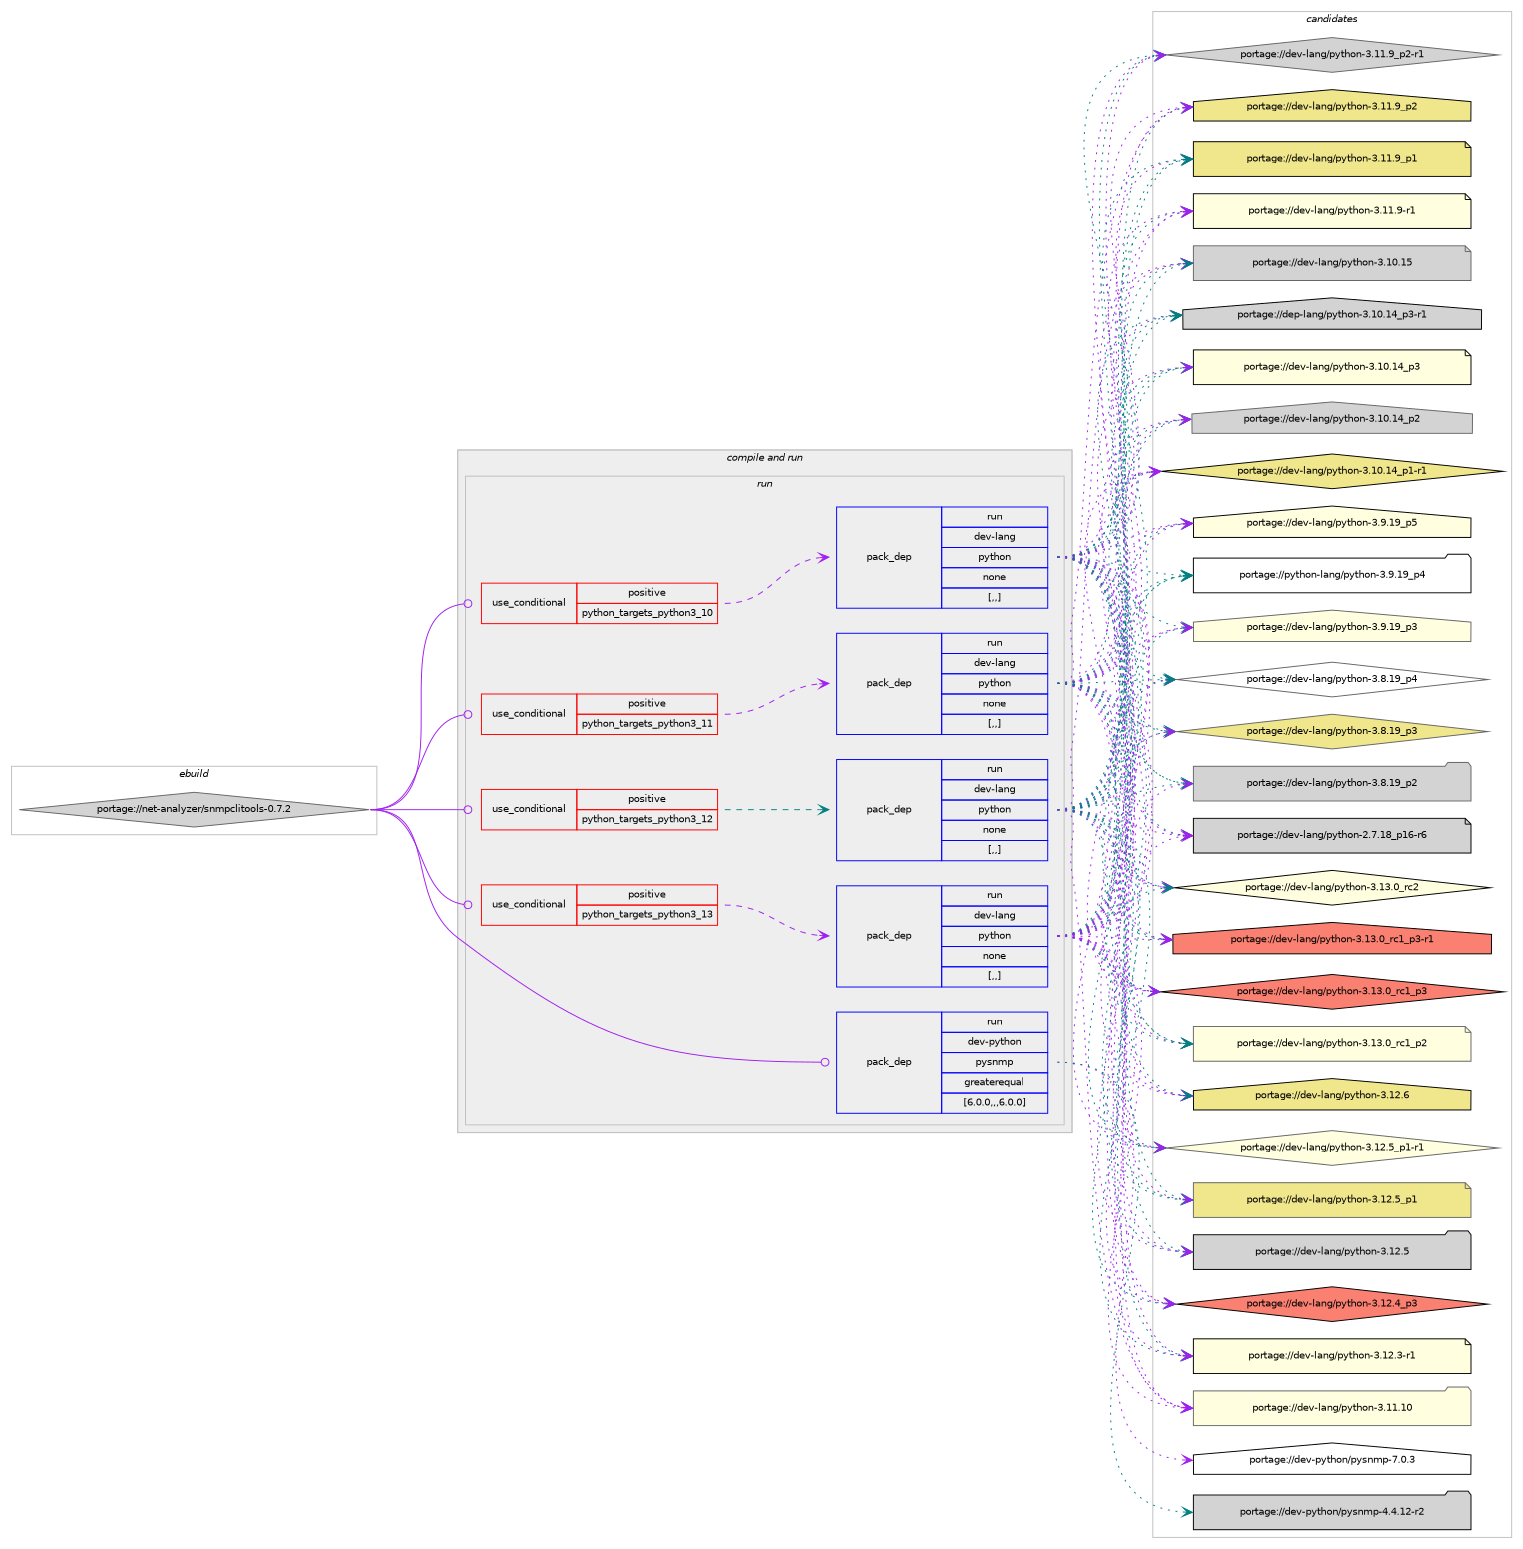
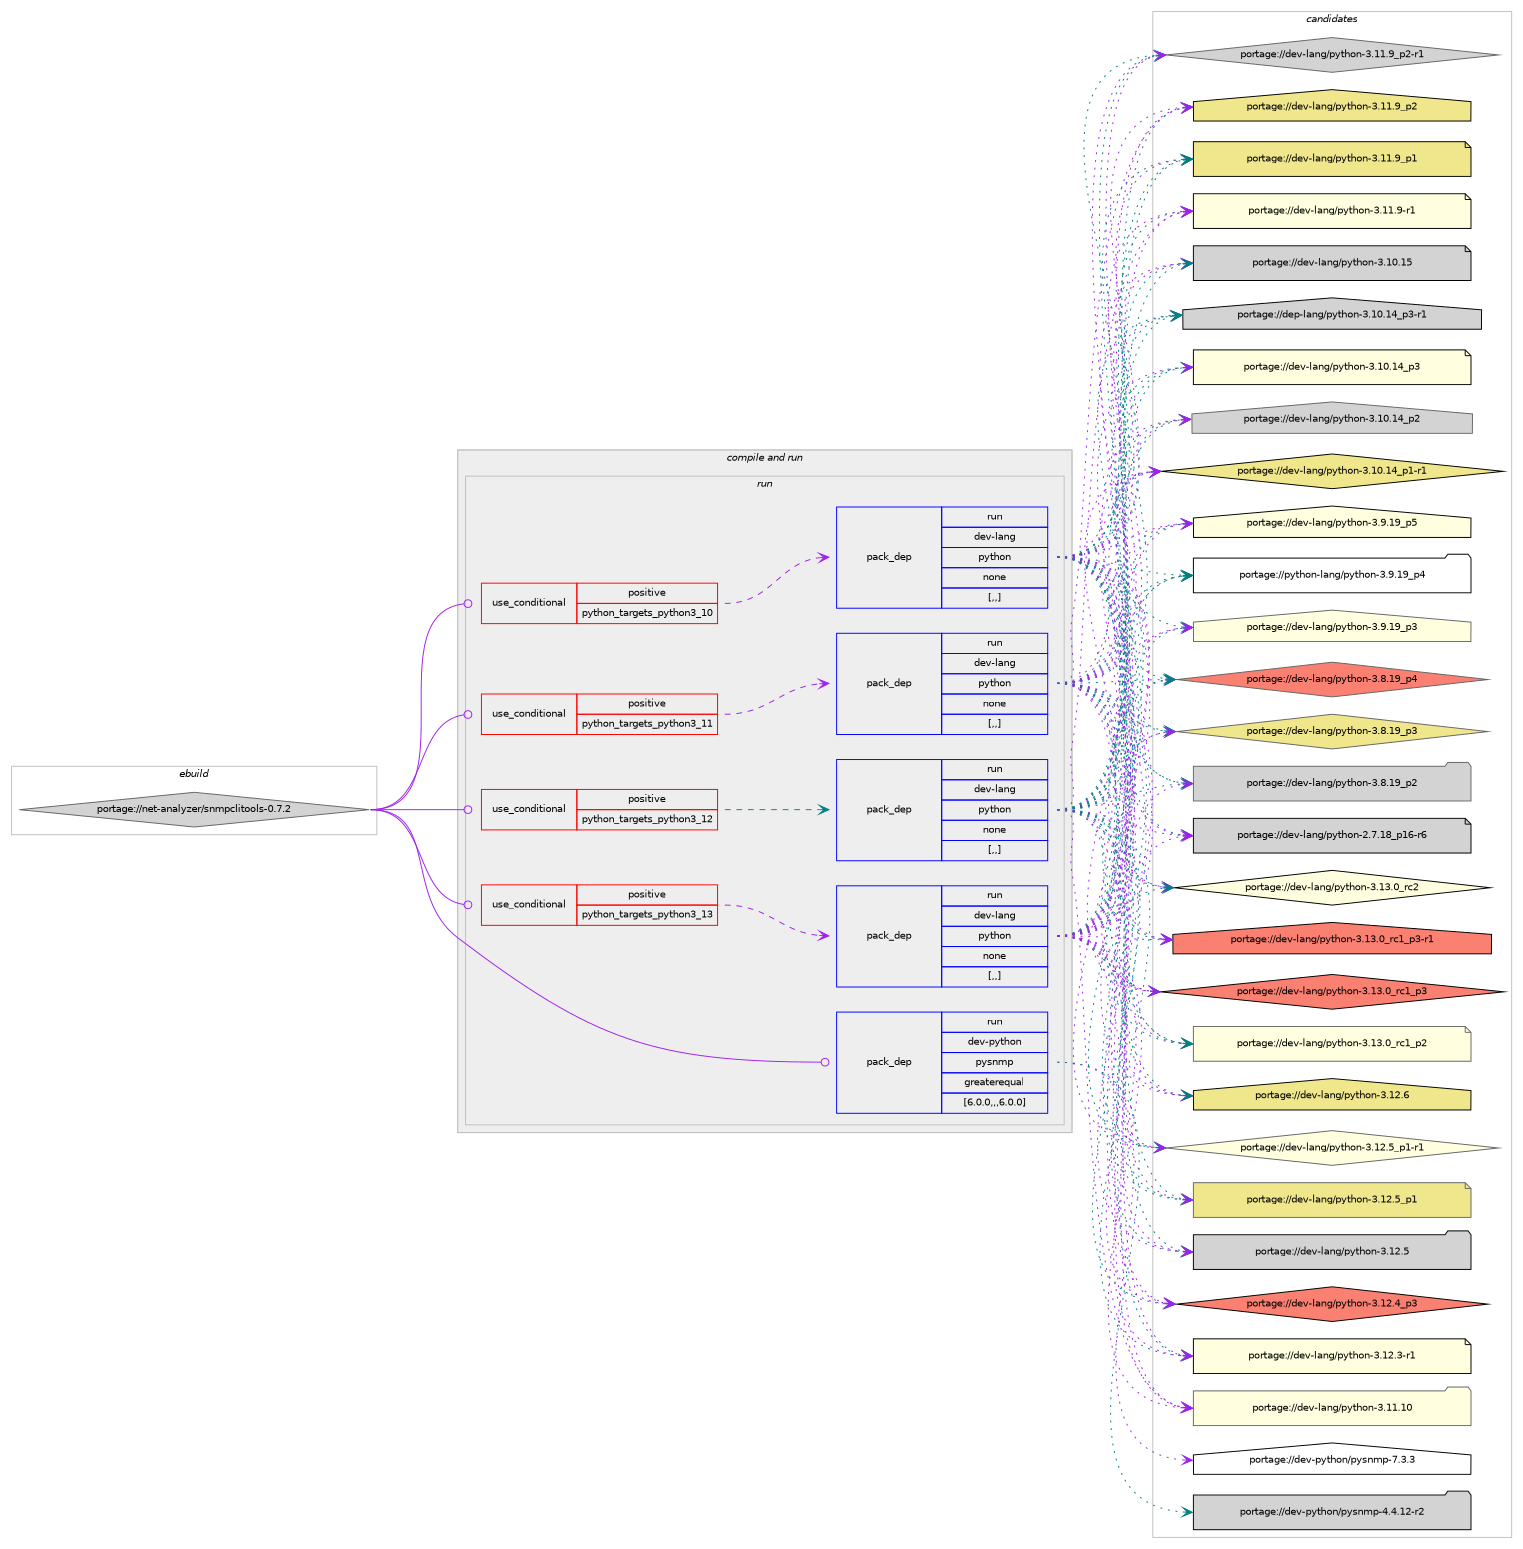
(1332, 263) -> (1332, 263)
(1332, 680) -> (1332, 680)
(1332, 1460) -> (1332, 1460)
